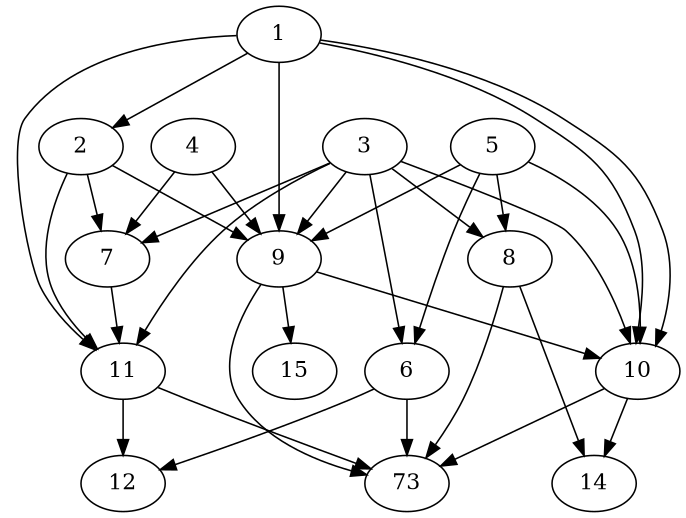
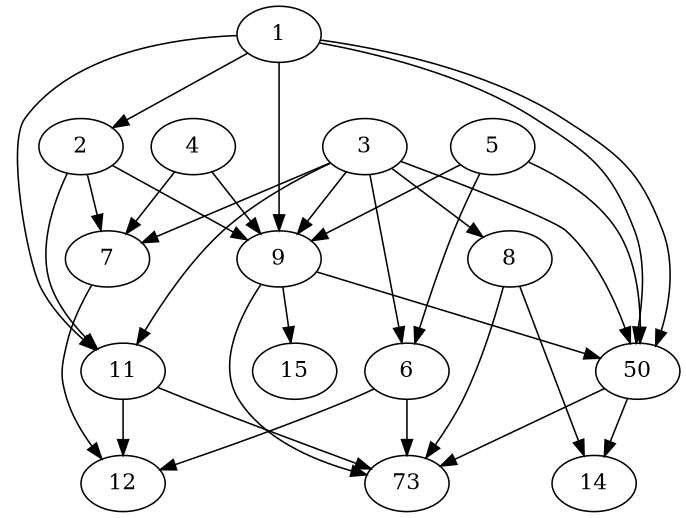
(499, 189) -> none
(114, 307) -> (62, 366)
(638, 371) -> (638, 371)
